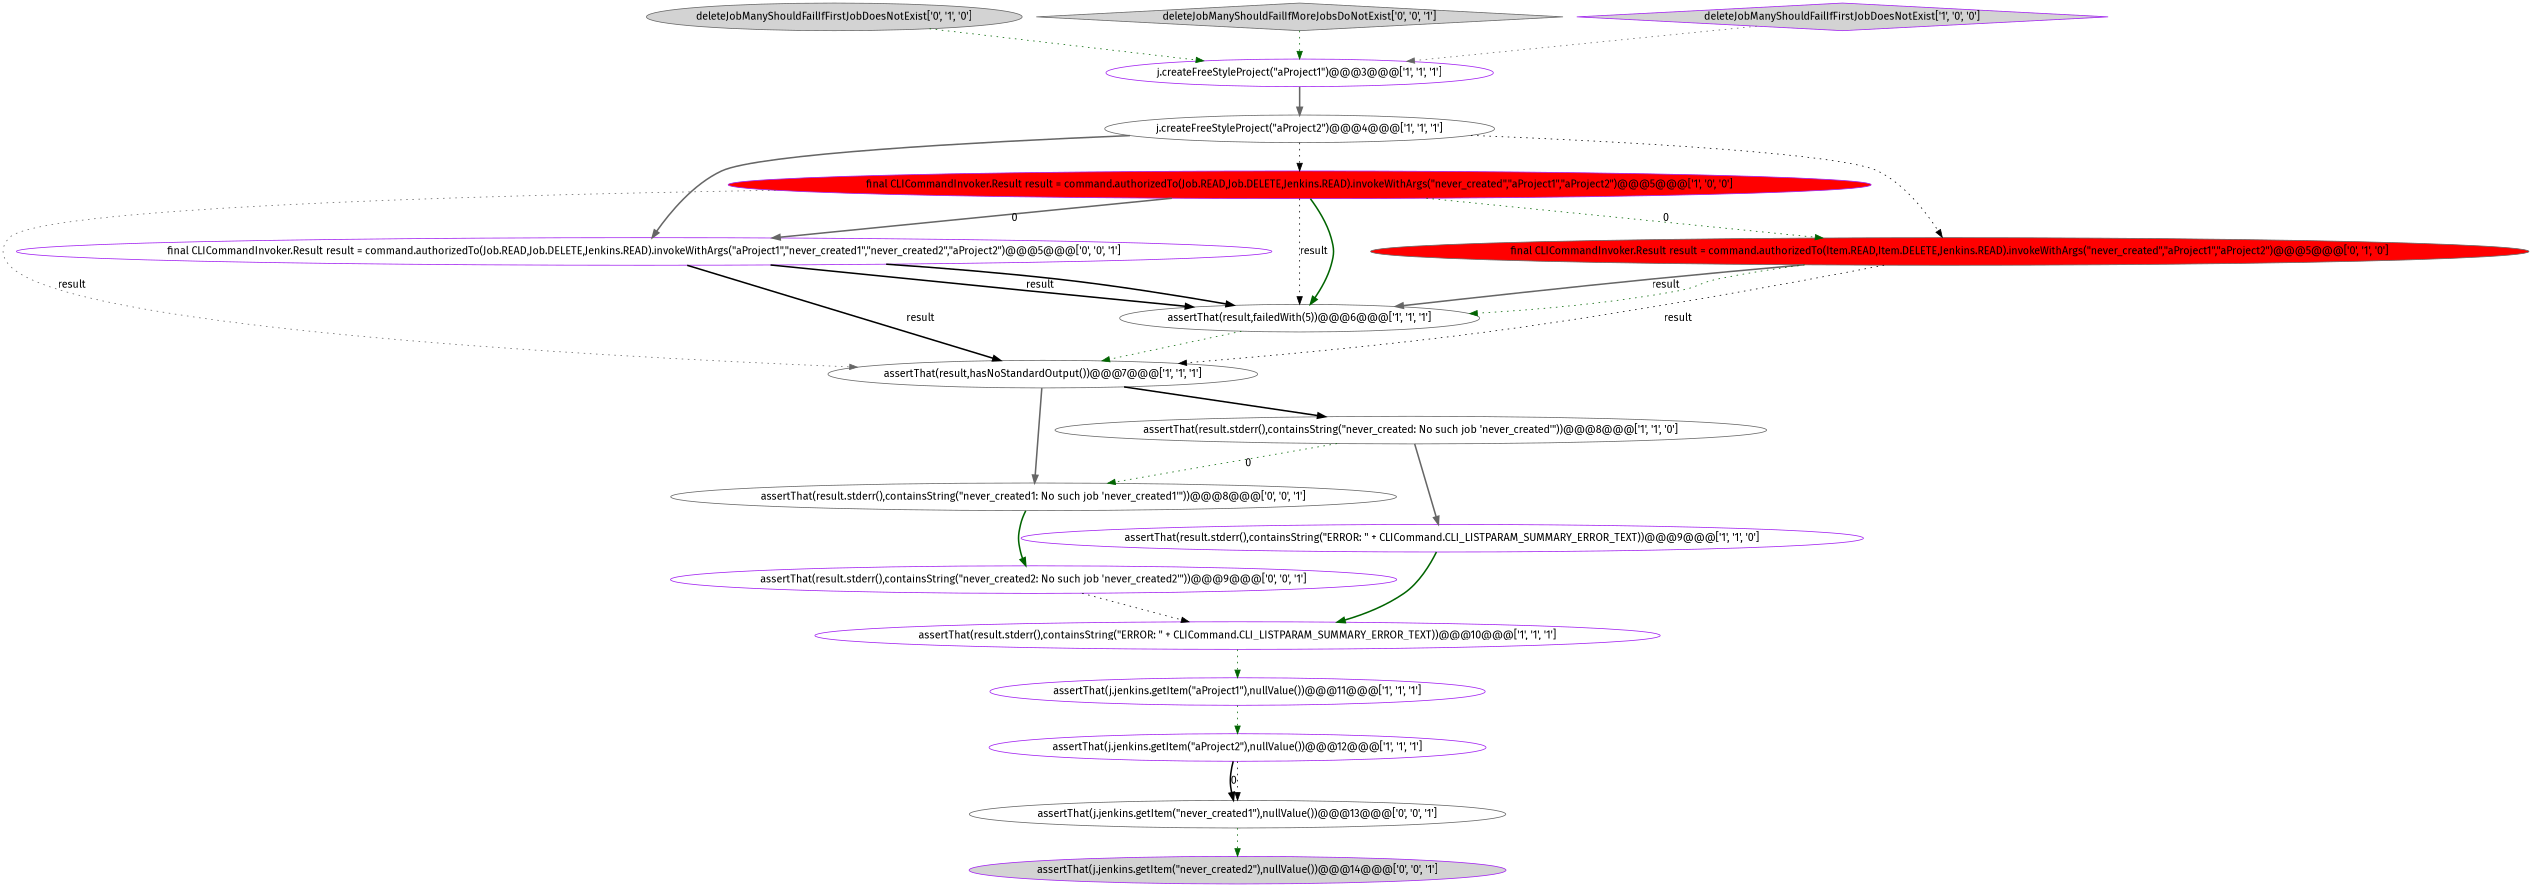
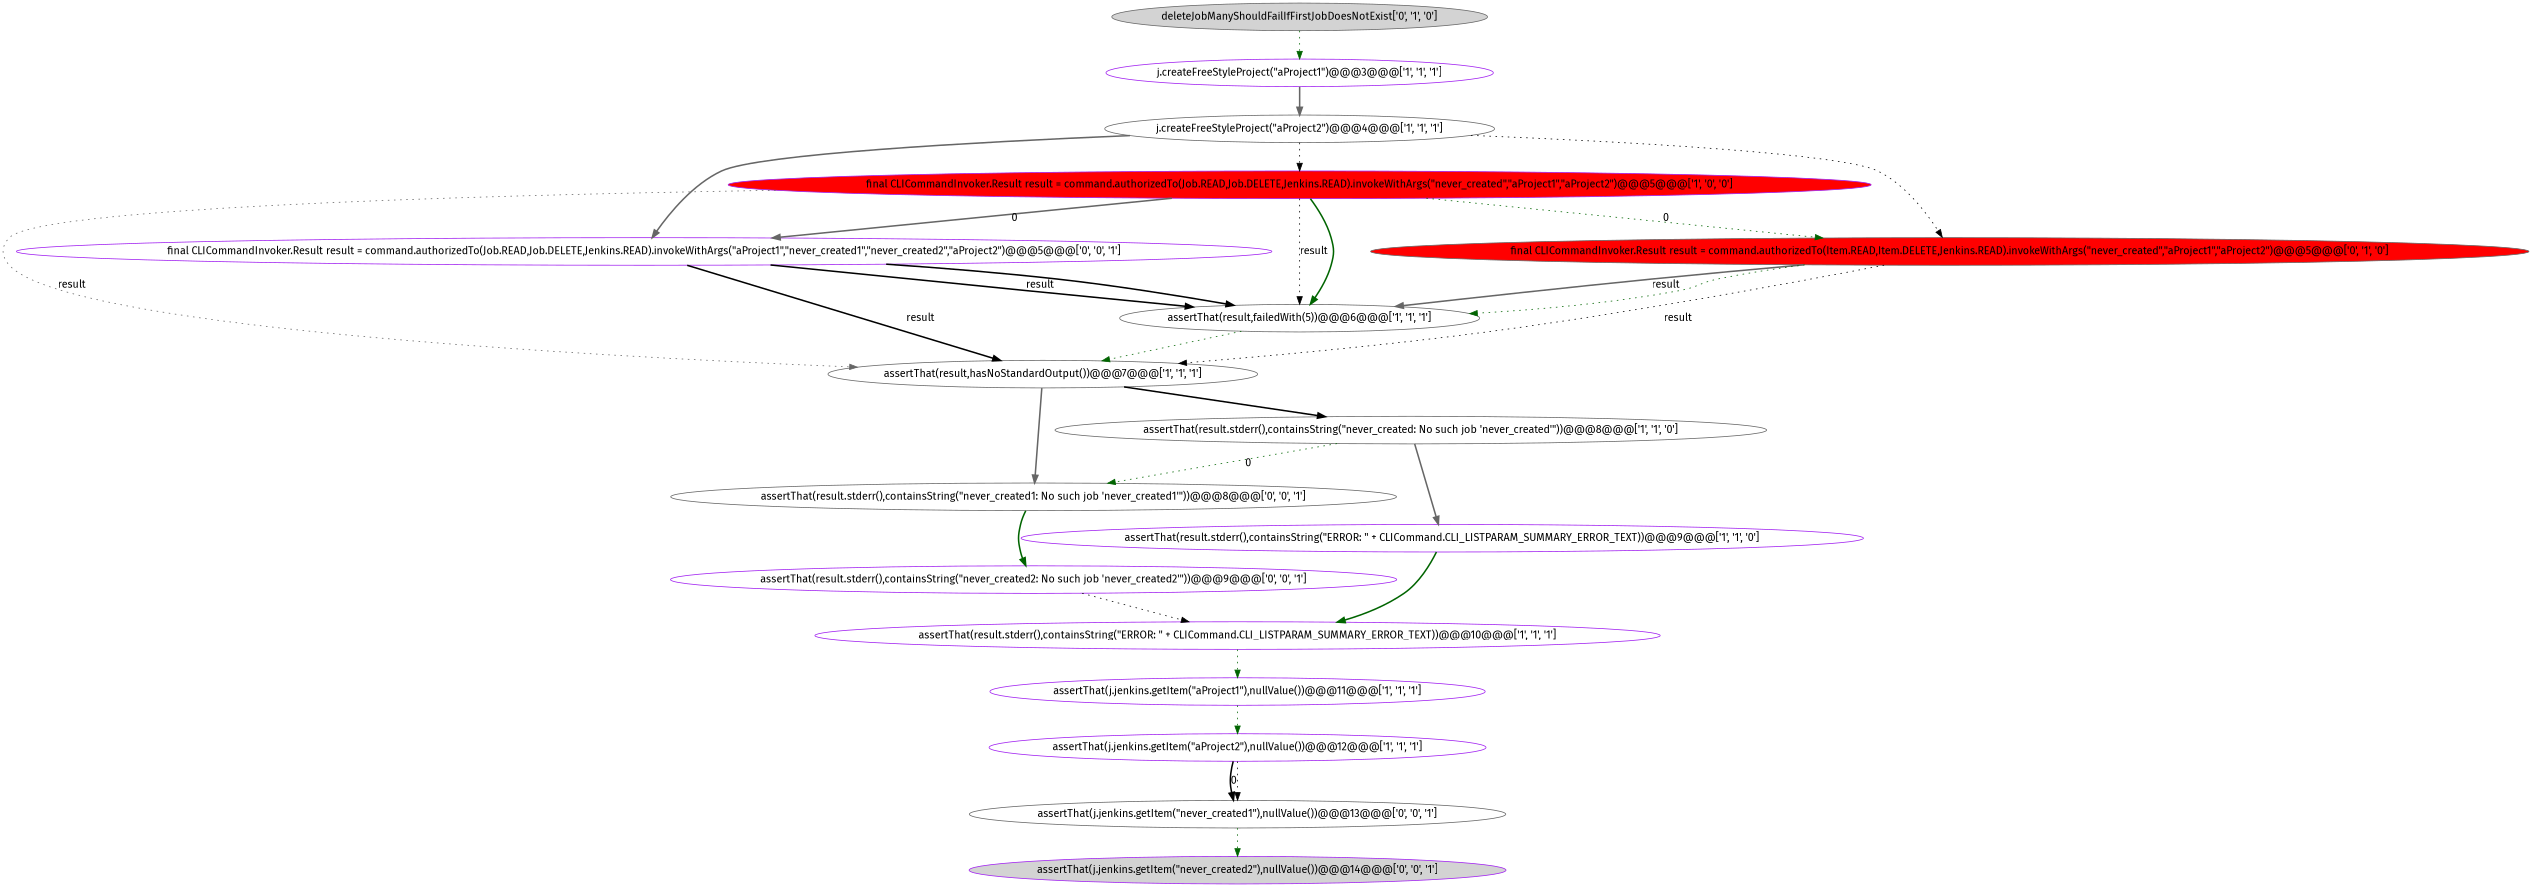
(1300, 17) -> none
(1842, 17) -> none
